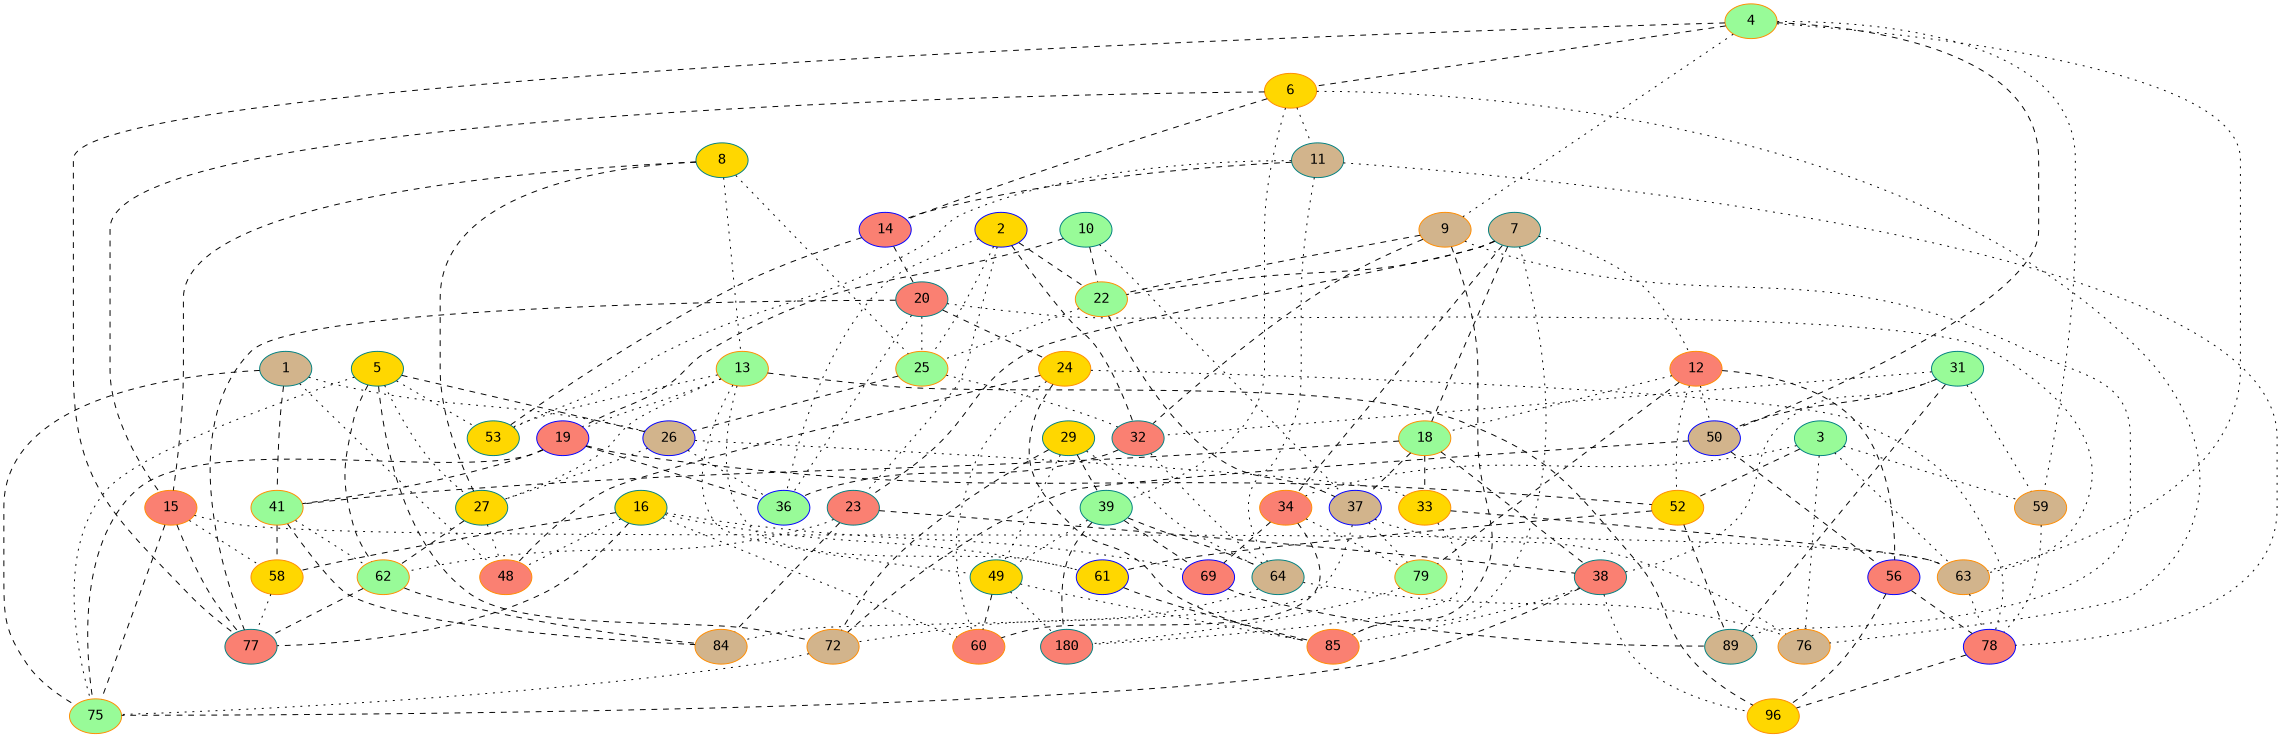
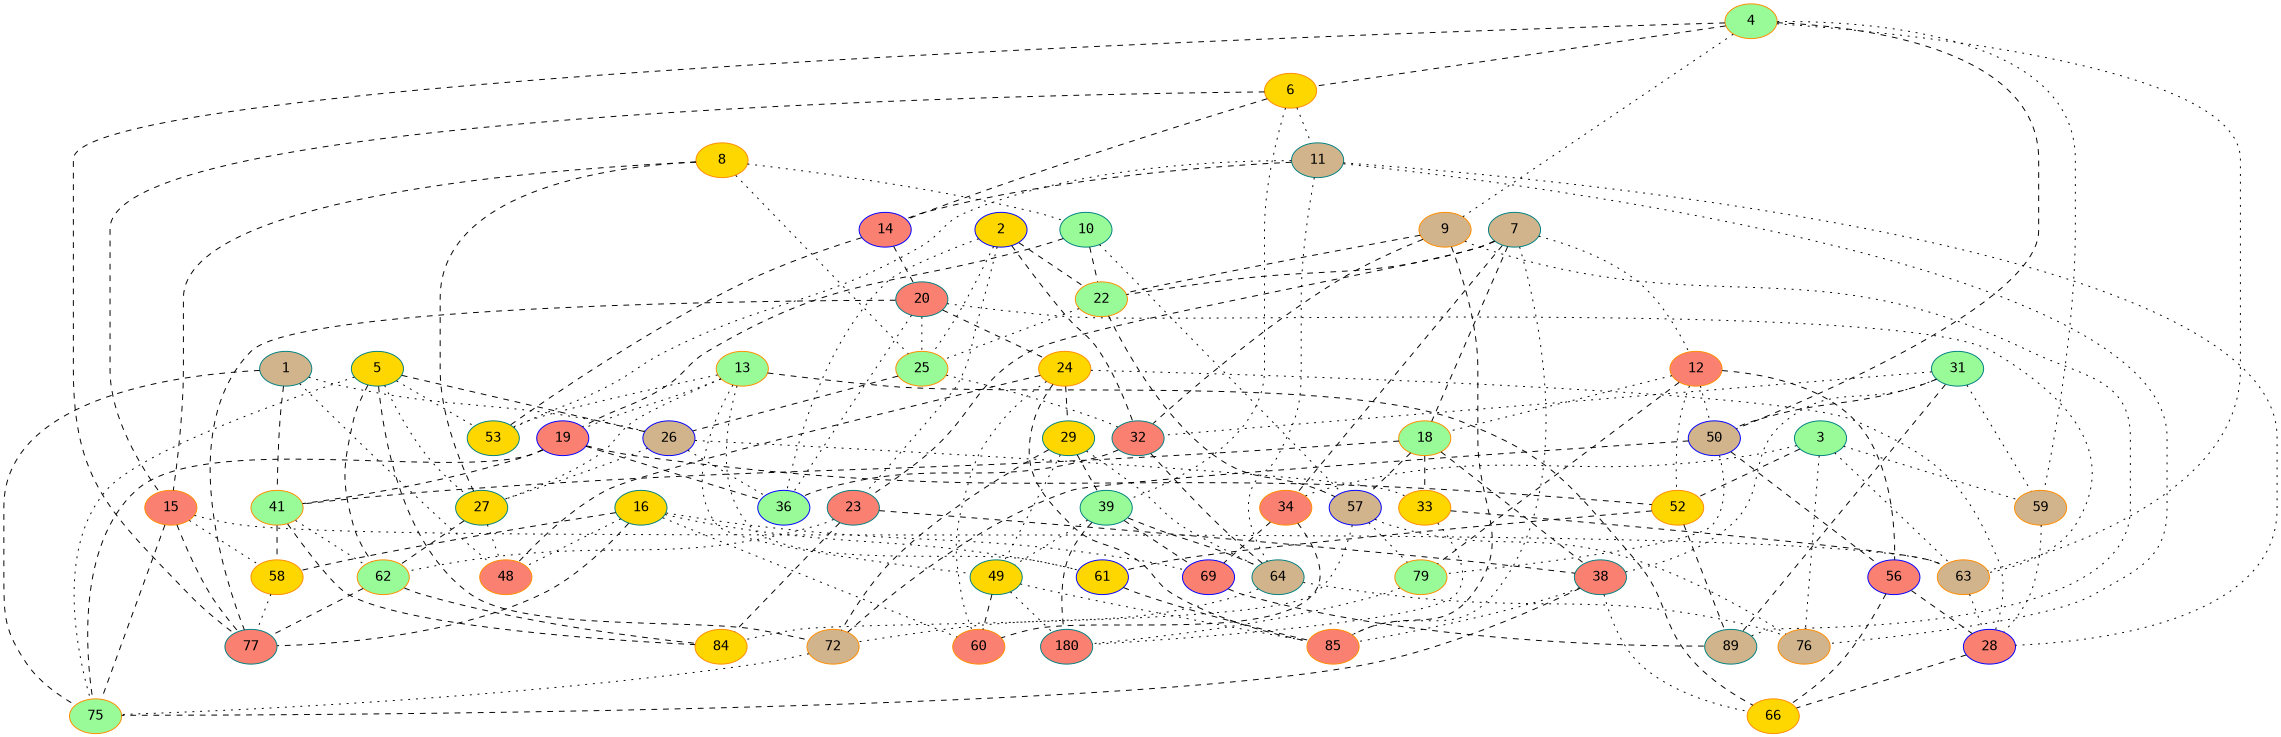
(722, 160) -> (722, 160)
(1993, 244) -> (2008, 302)
(732, 264) -> (907, 186)
none -> (1067, 402)
(1355, 508) -> (1355, 508)
(1204, 511) -> (1204, 511)
(1353, 542) -> (1634, 548)
(721, 647) -> (721, 647)
(1989, 647) -> (1989, 647)
(1773, 716) -> (1773, 716)
